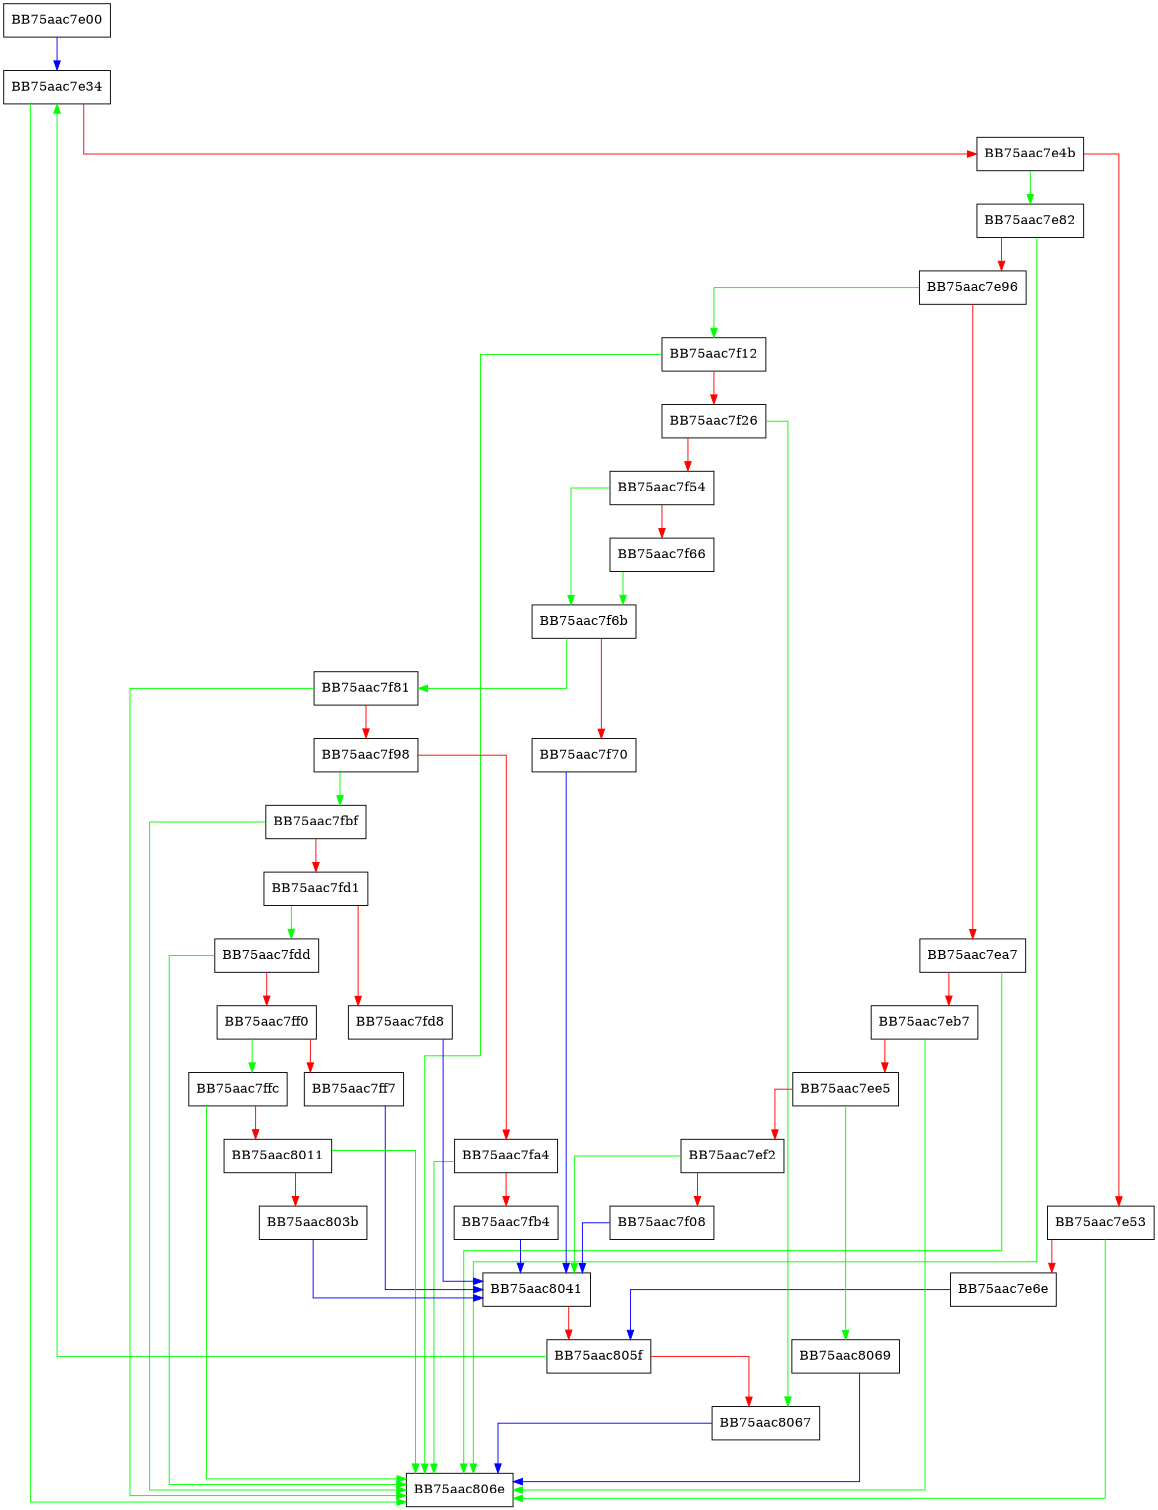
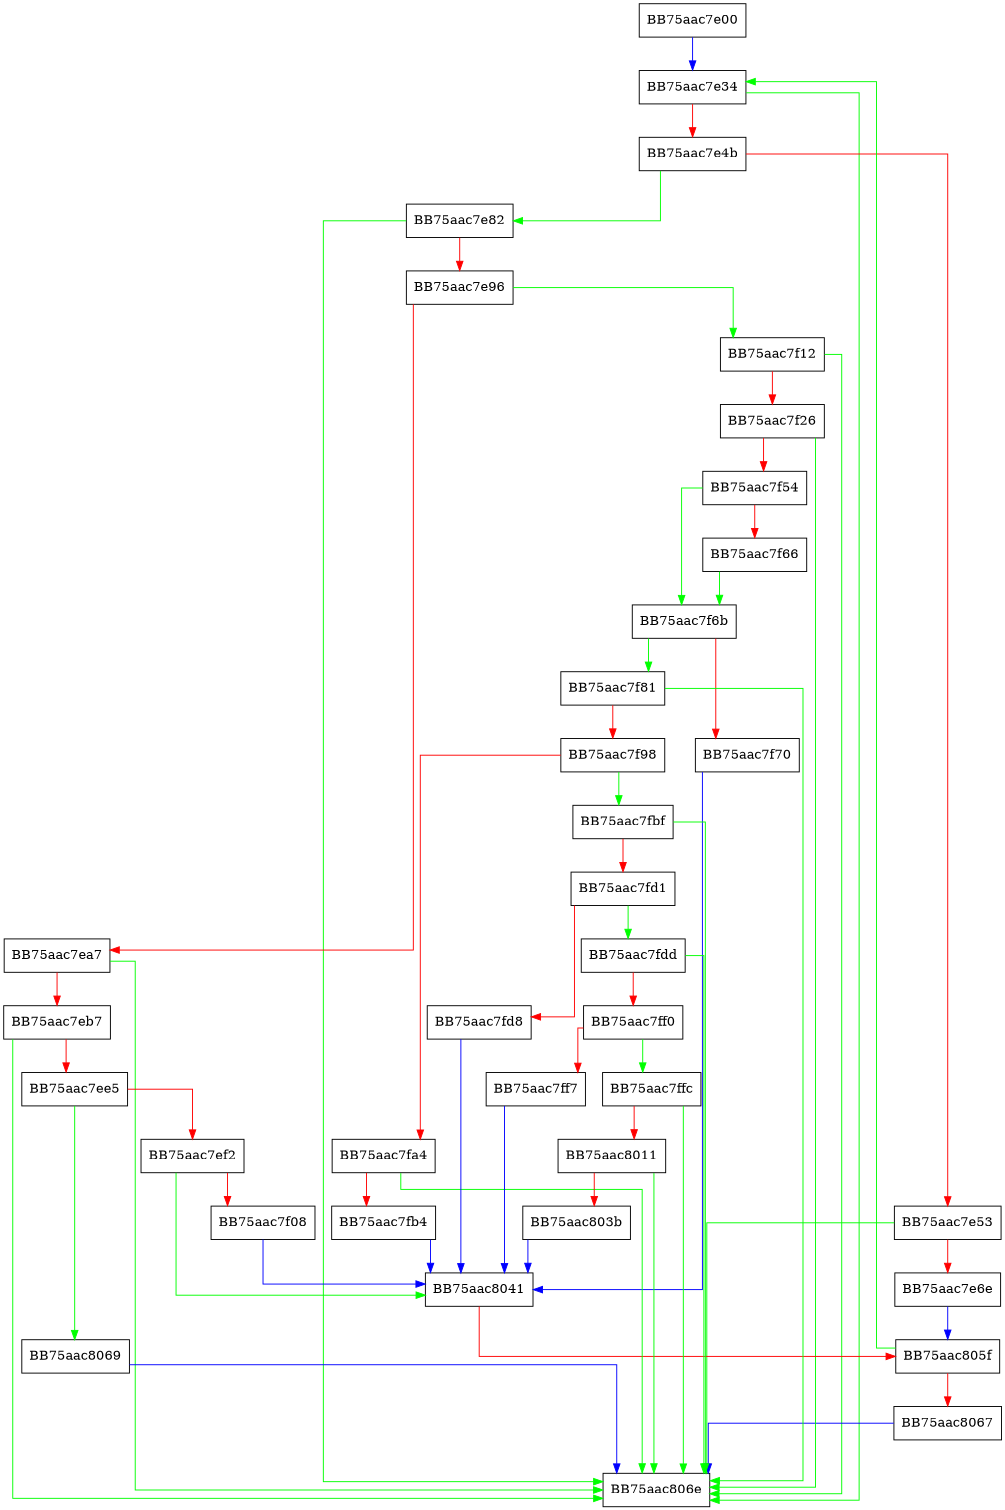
(788, 898) -> (816, 1011)
